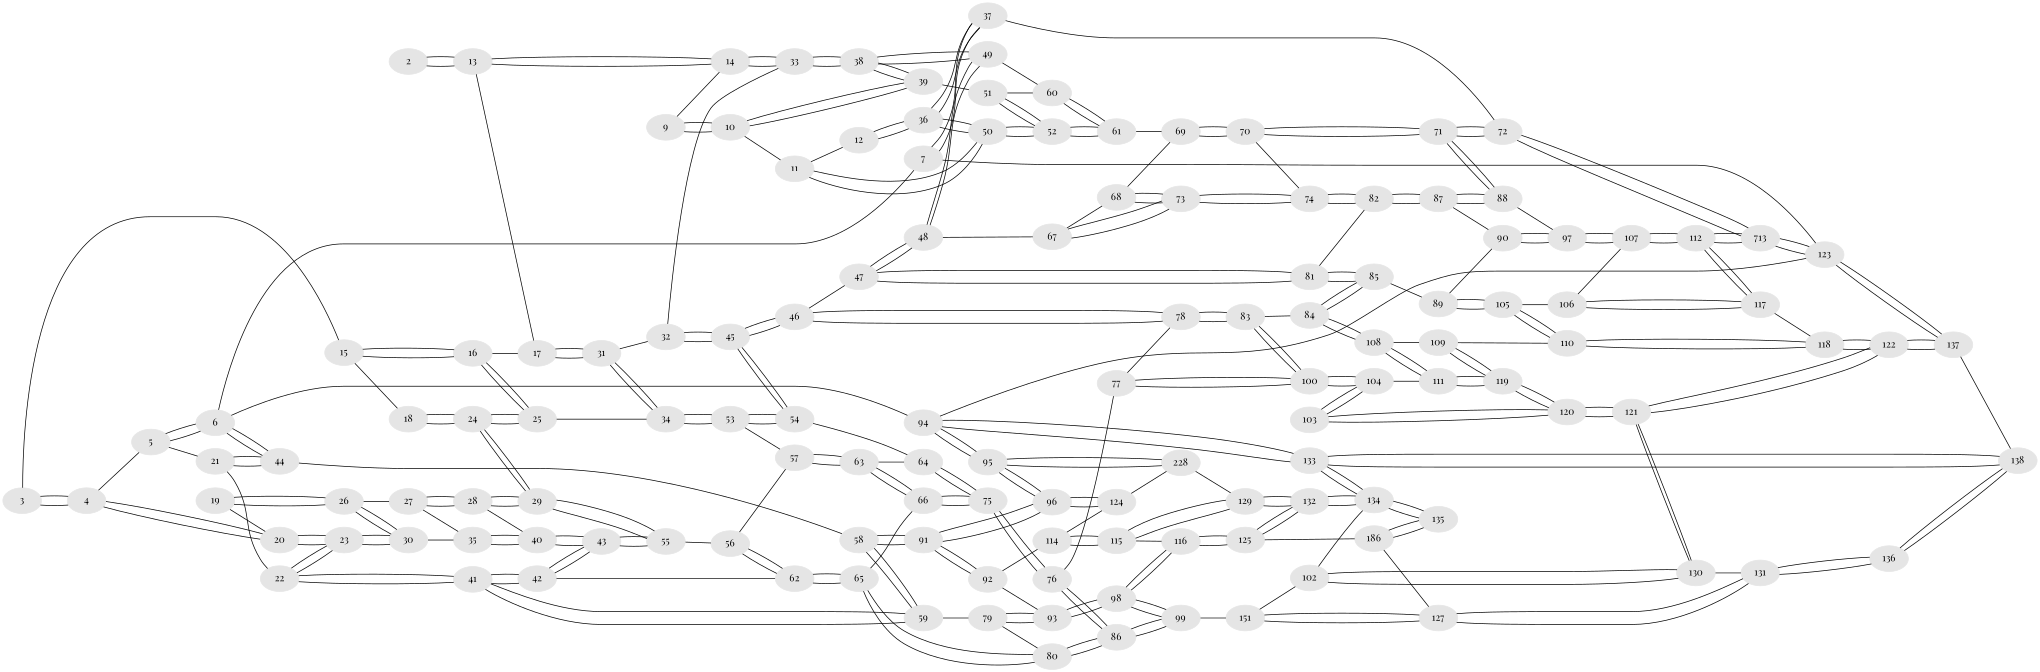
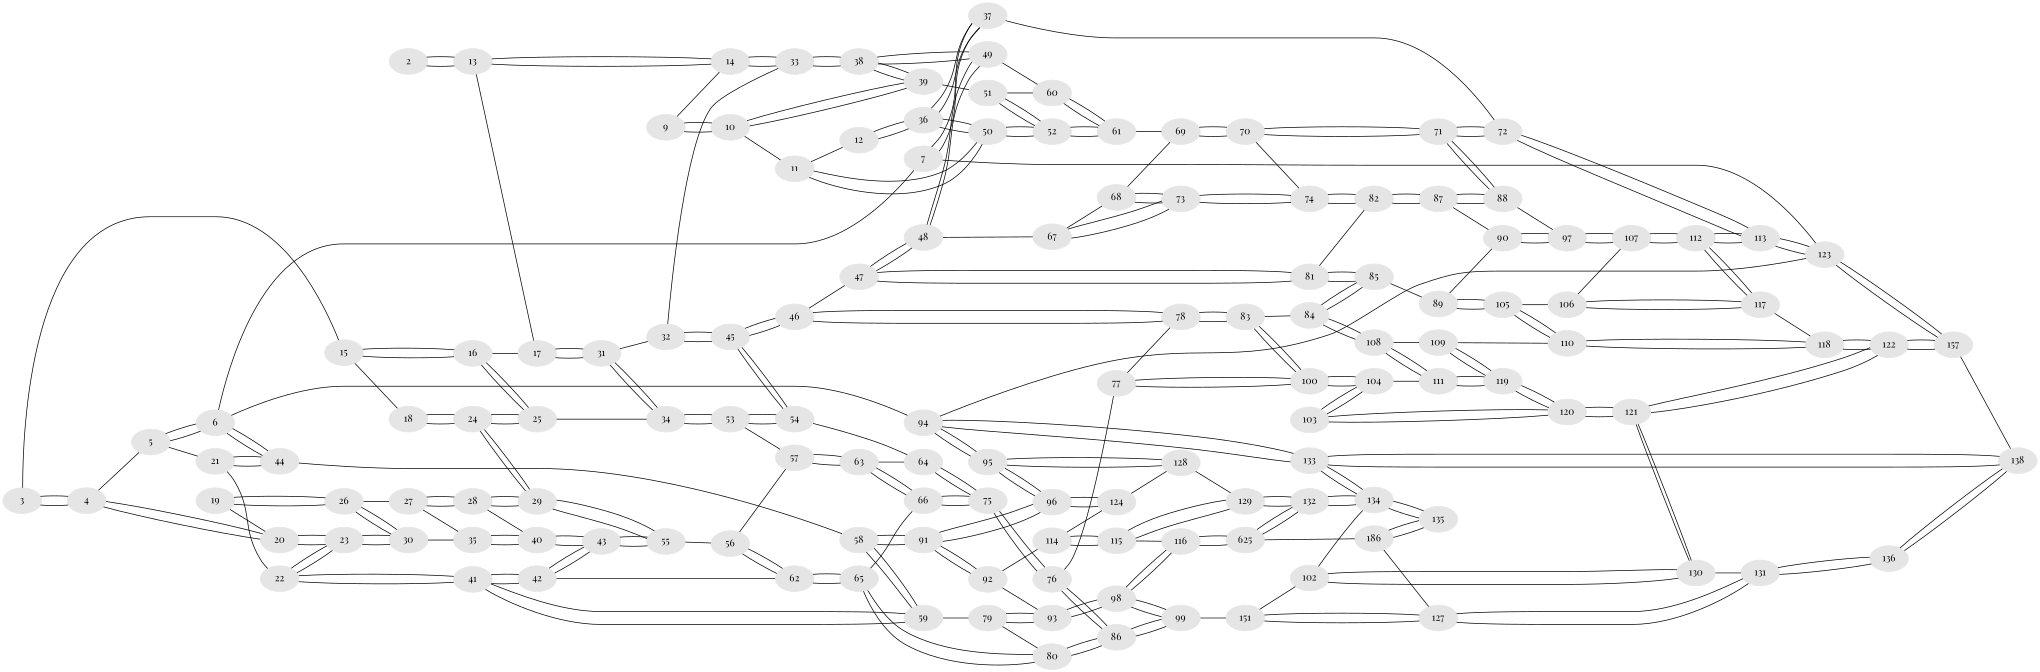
(1760, 238) -> (1760, 238)
(1953, 345) -> (1953, 345)
(1181, 463) -> (1181, 463)
(1245, 540) -> (1245, 540)
